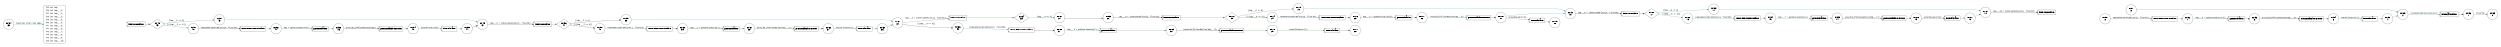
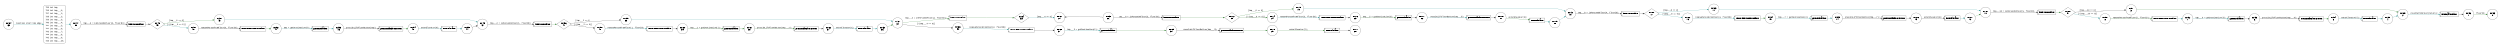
none -> (2068, 12)
(1535, 14) -> (1562, 19)
(1083, 19) -> (1085, 17)
none -> (76, 24)
